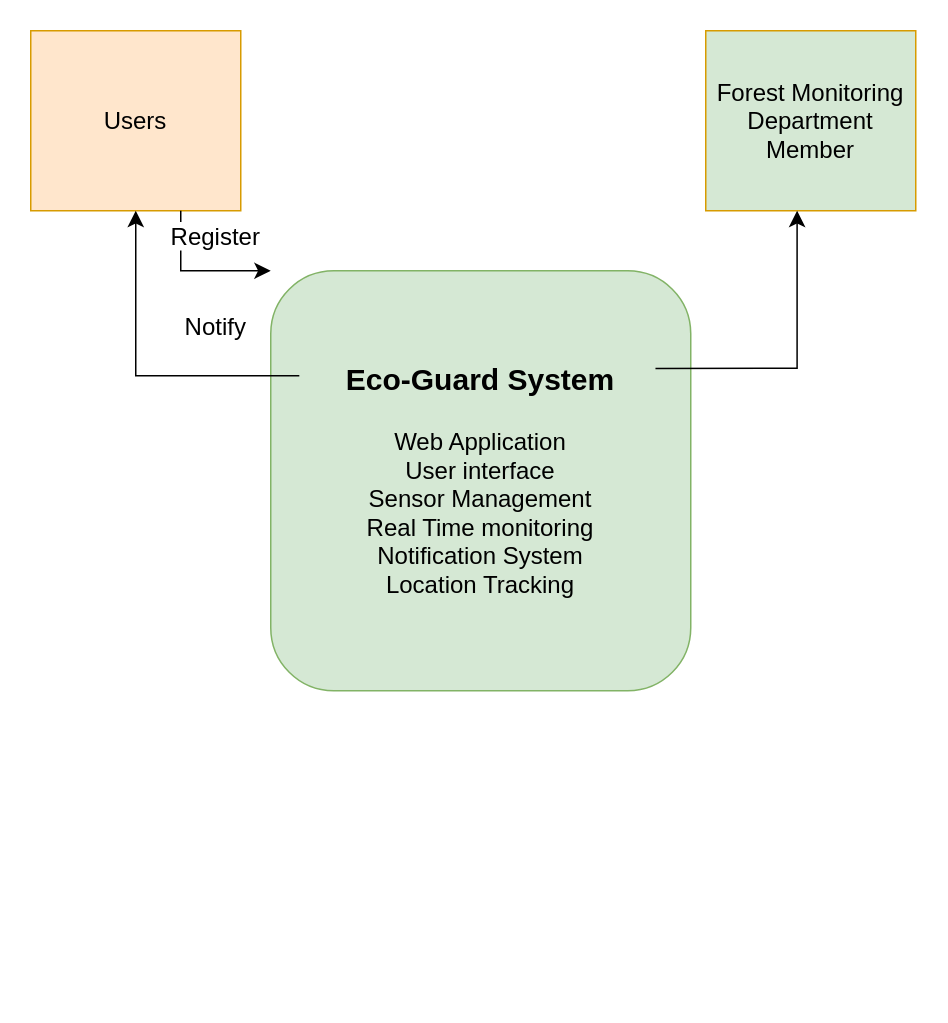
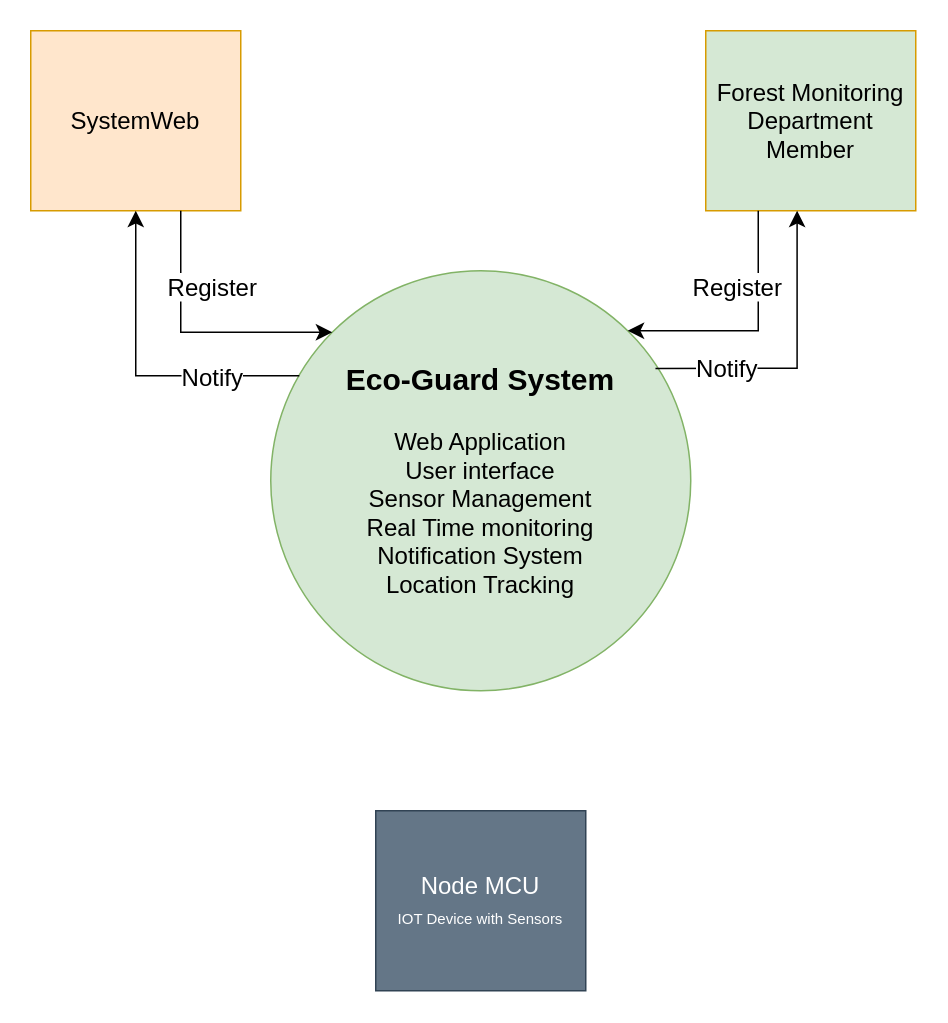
(136, 121) -> (136, 121)
none -> (758, 330)
(481, 481) -> (481, 481)
none -> (481, 901)
